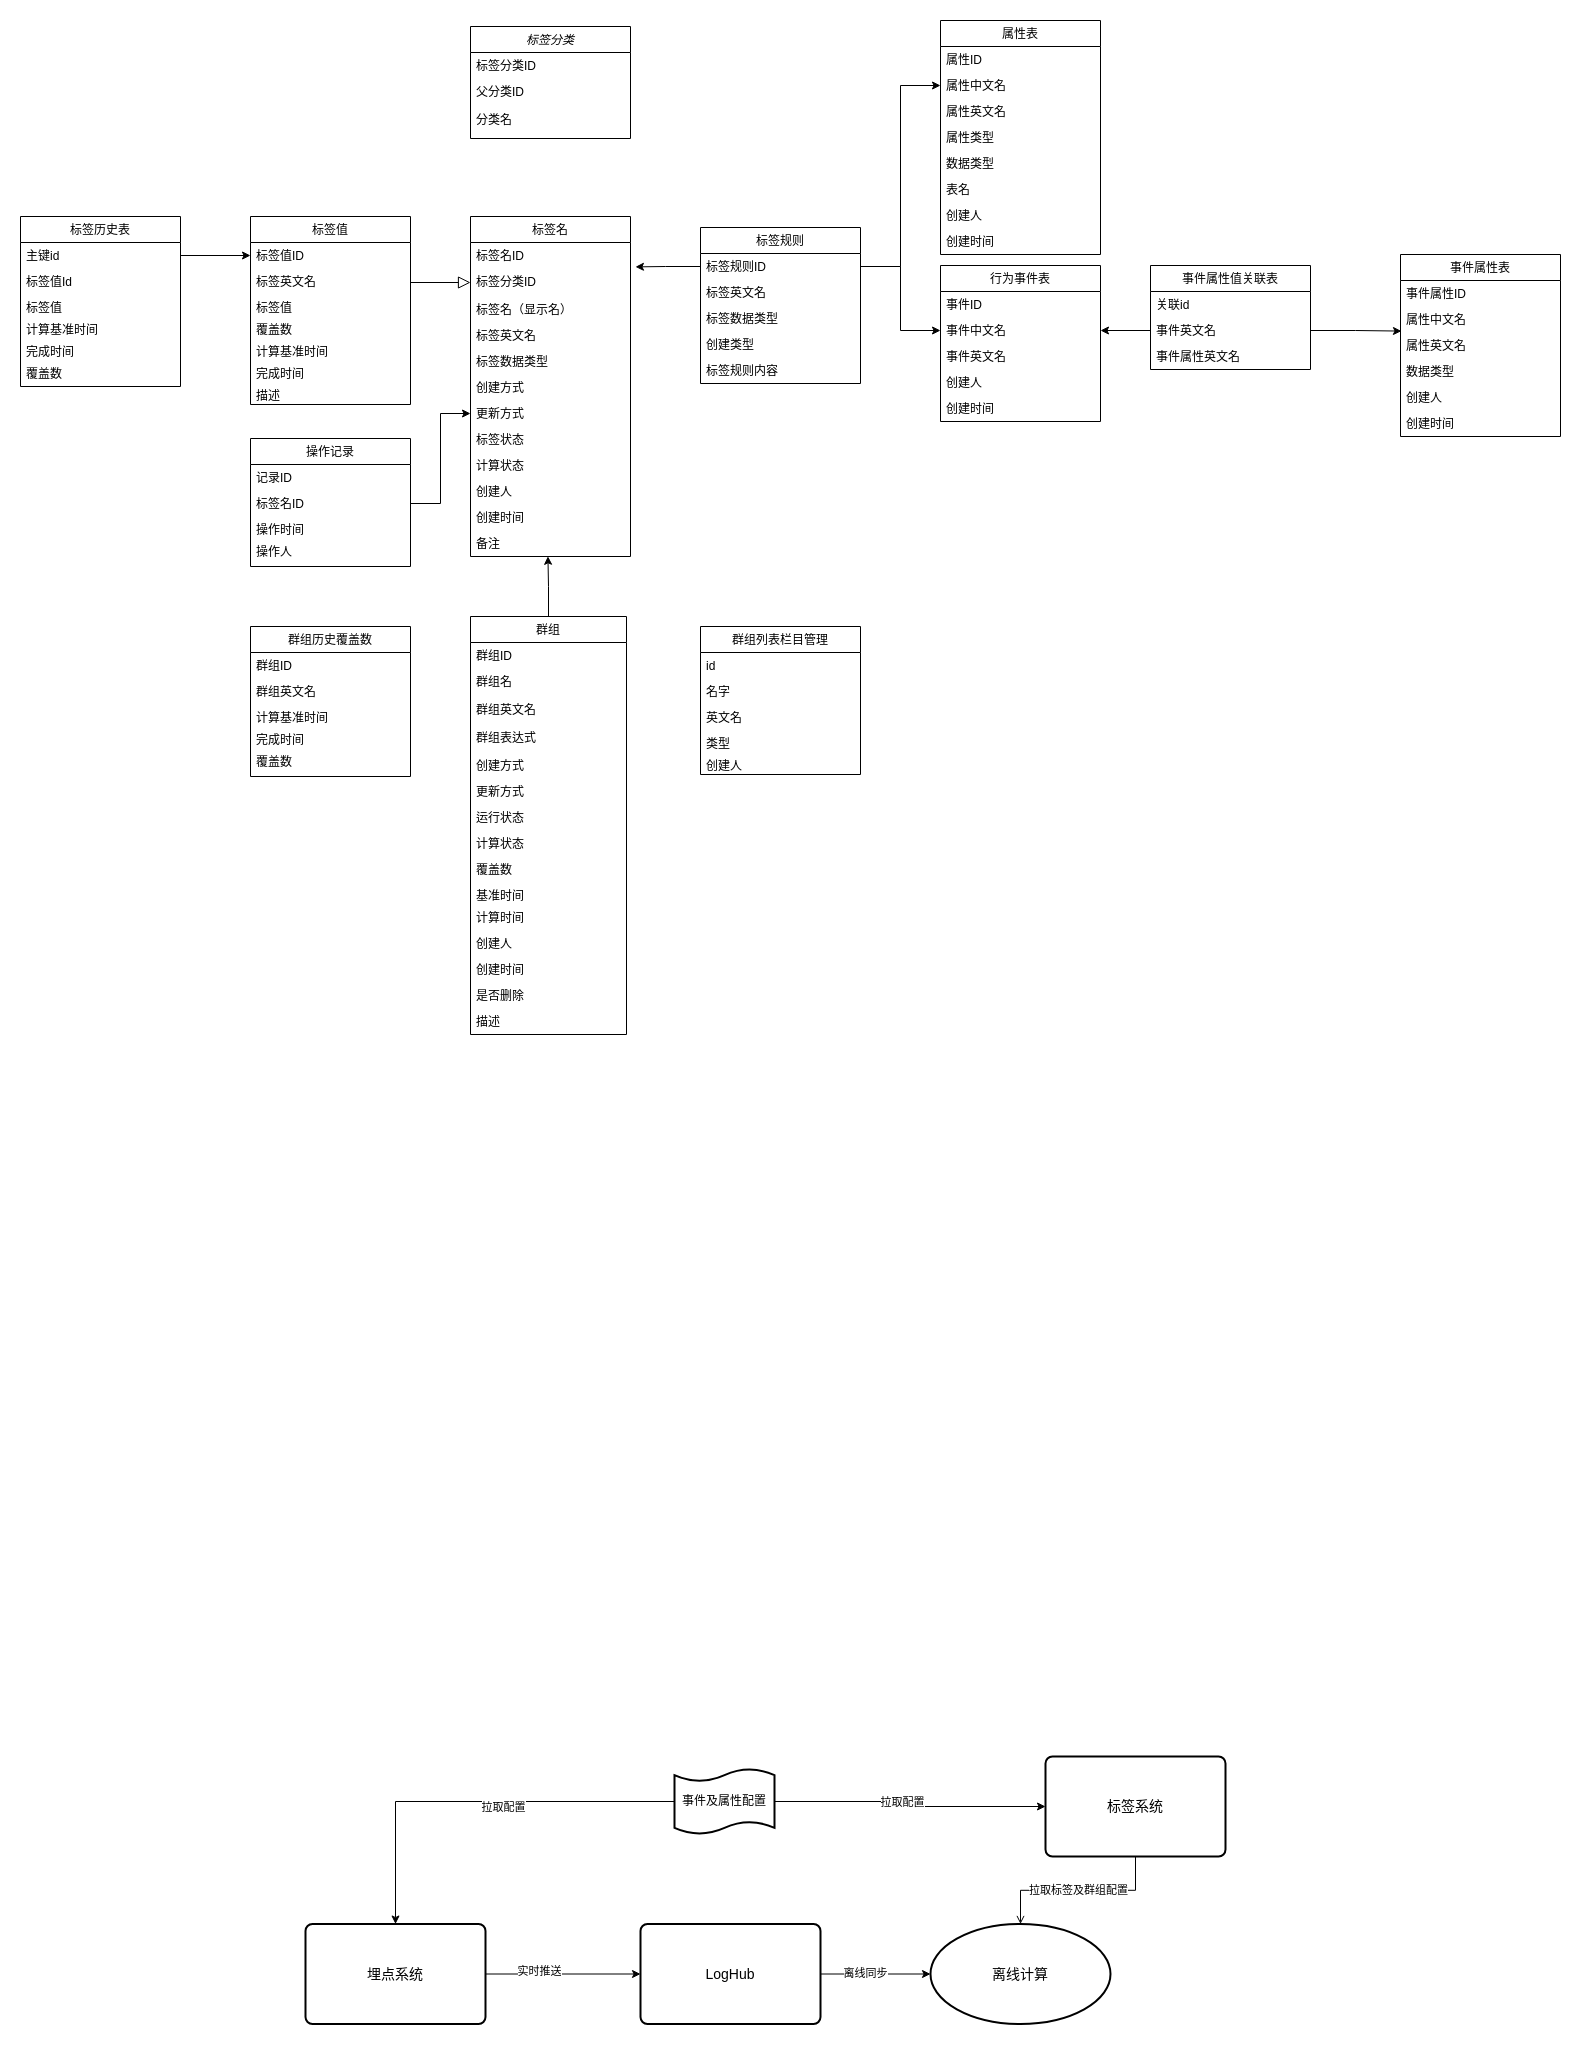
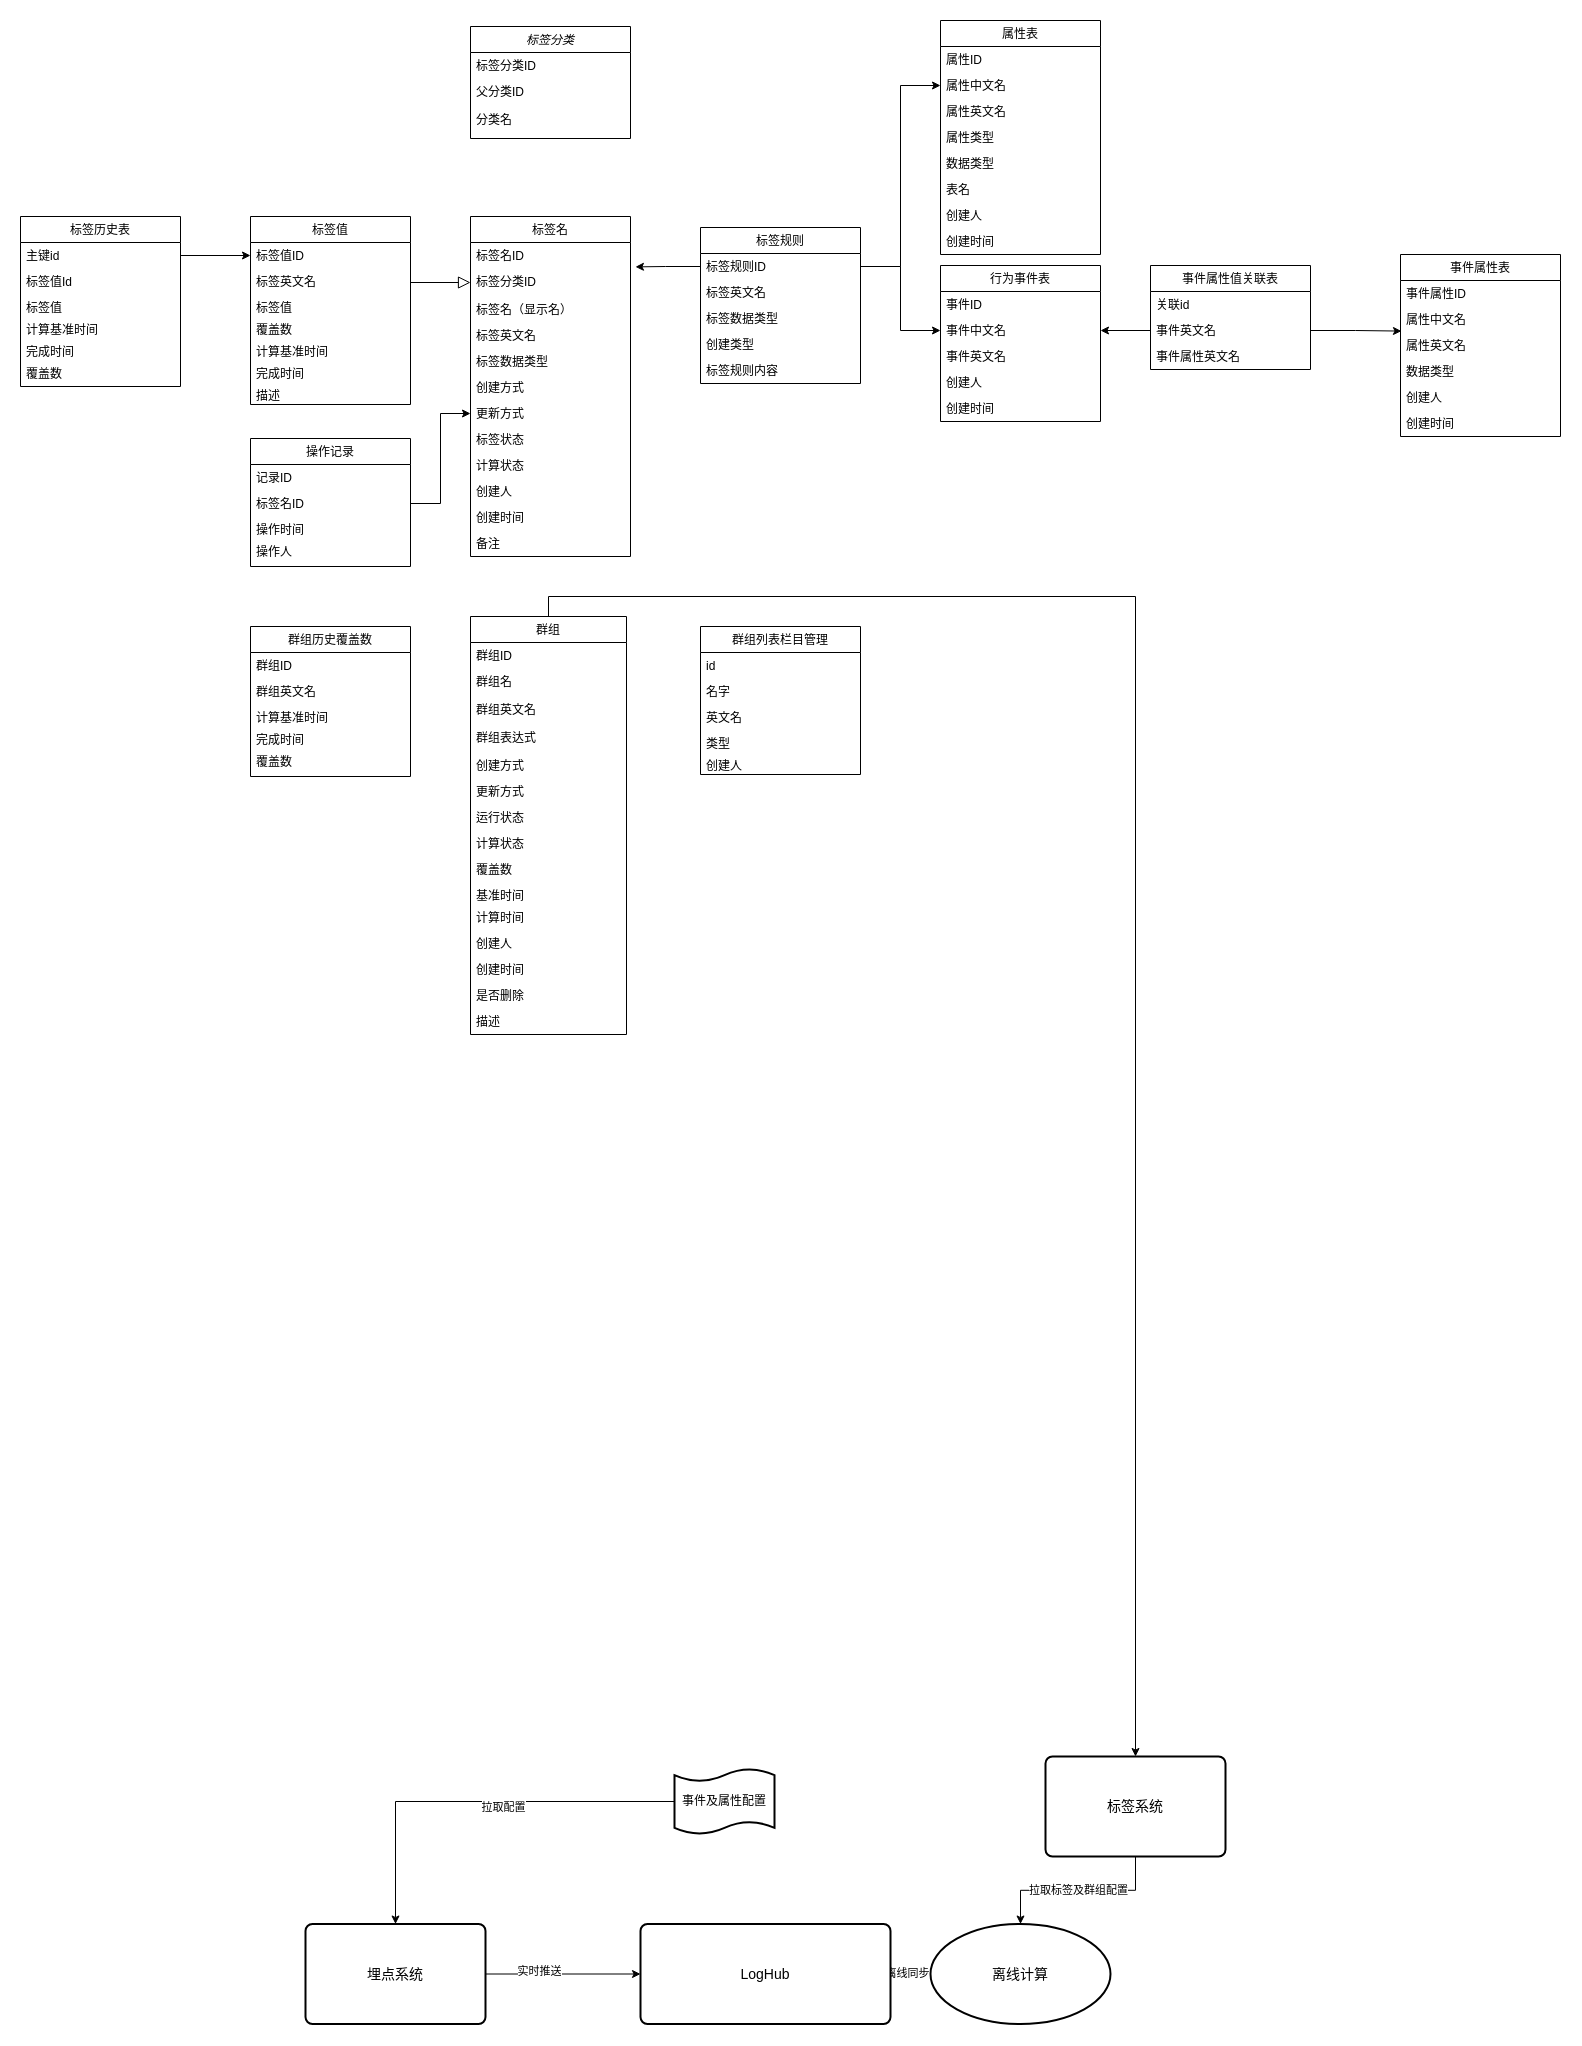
(548, 581) -> (1136, 879)
(909, 1802) -> none
(1021, 1917) -> (1021, 1916)
(731, 1974) -> (766, 1974)
